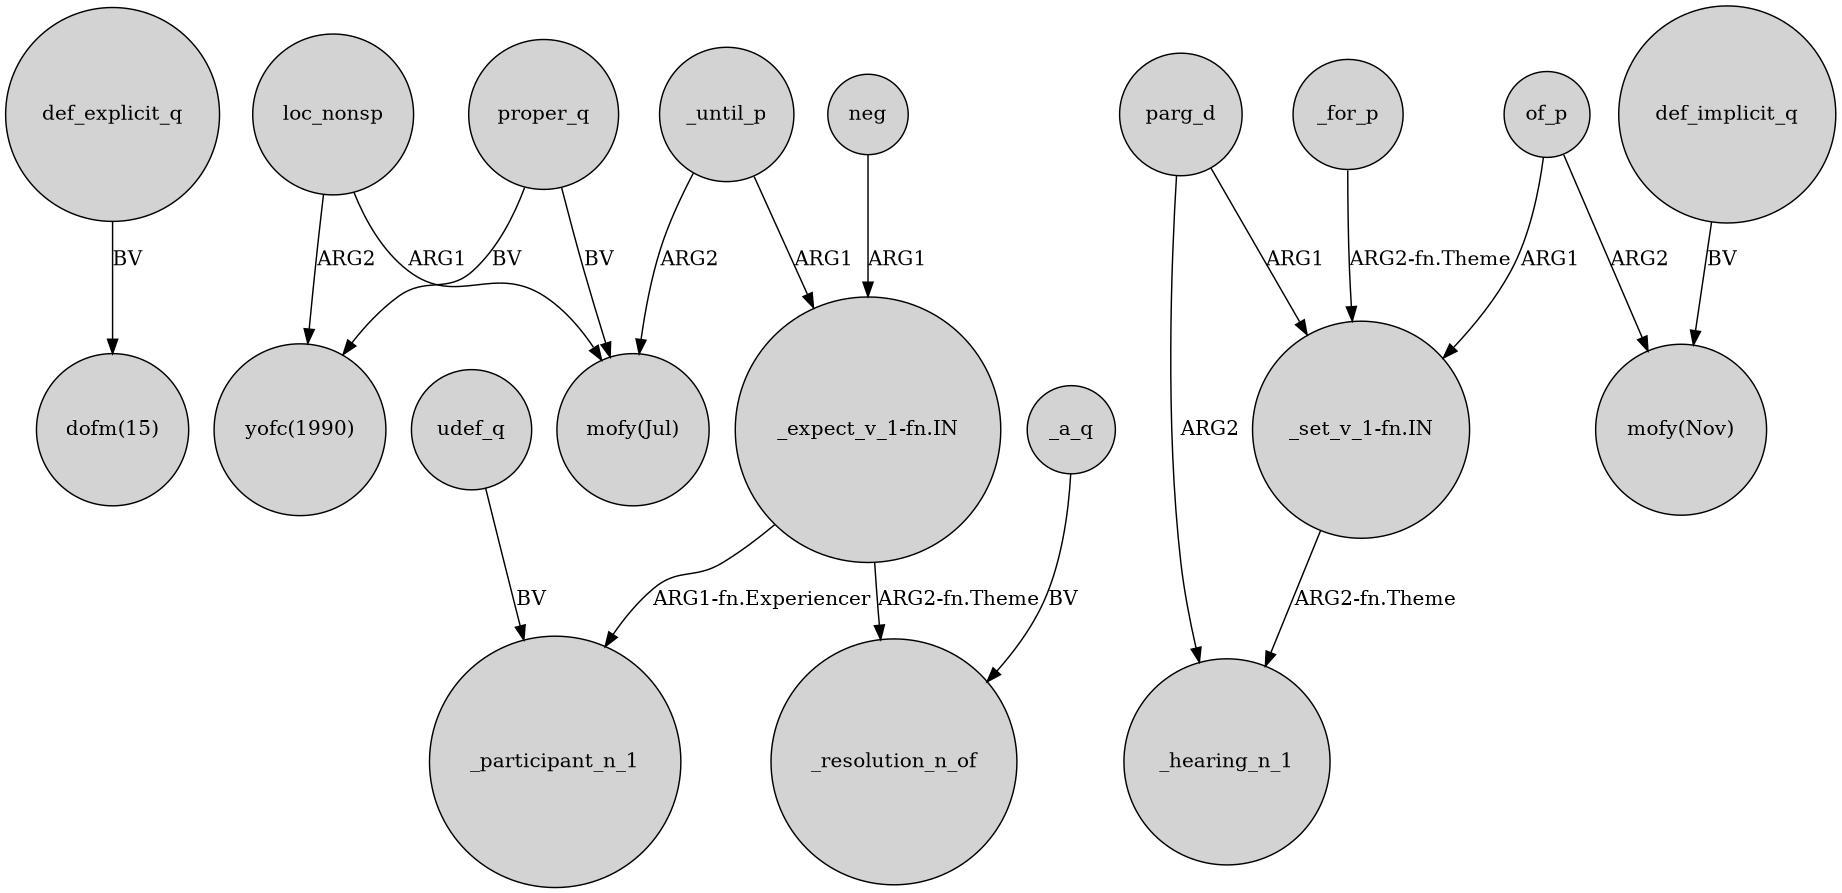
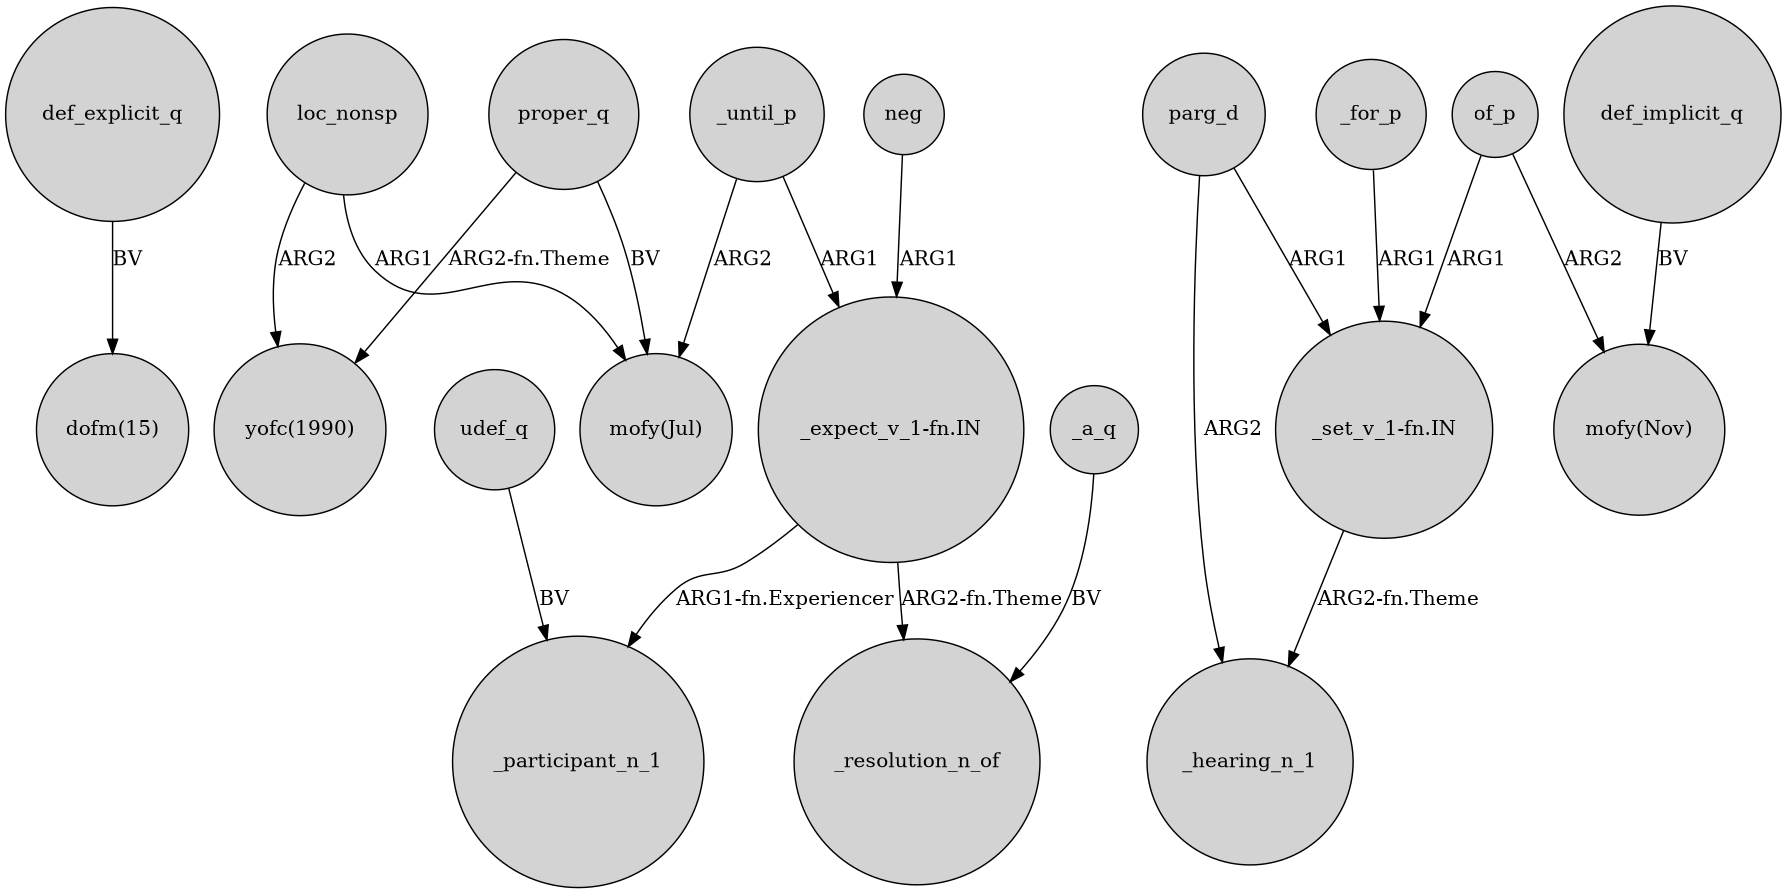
(507, 260) -> (529, 260)
(1430, 260) -> (1408, 260)
